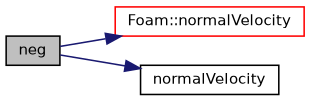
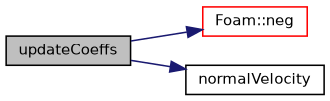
(210, 22) -> (255, 22)
(33, 51) -> (68, 51)
